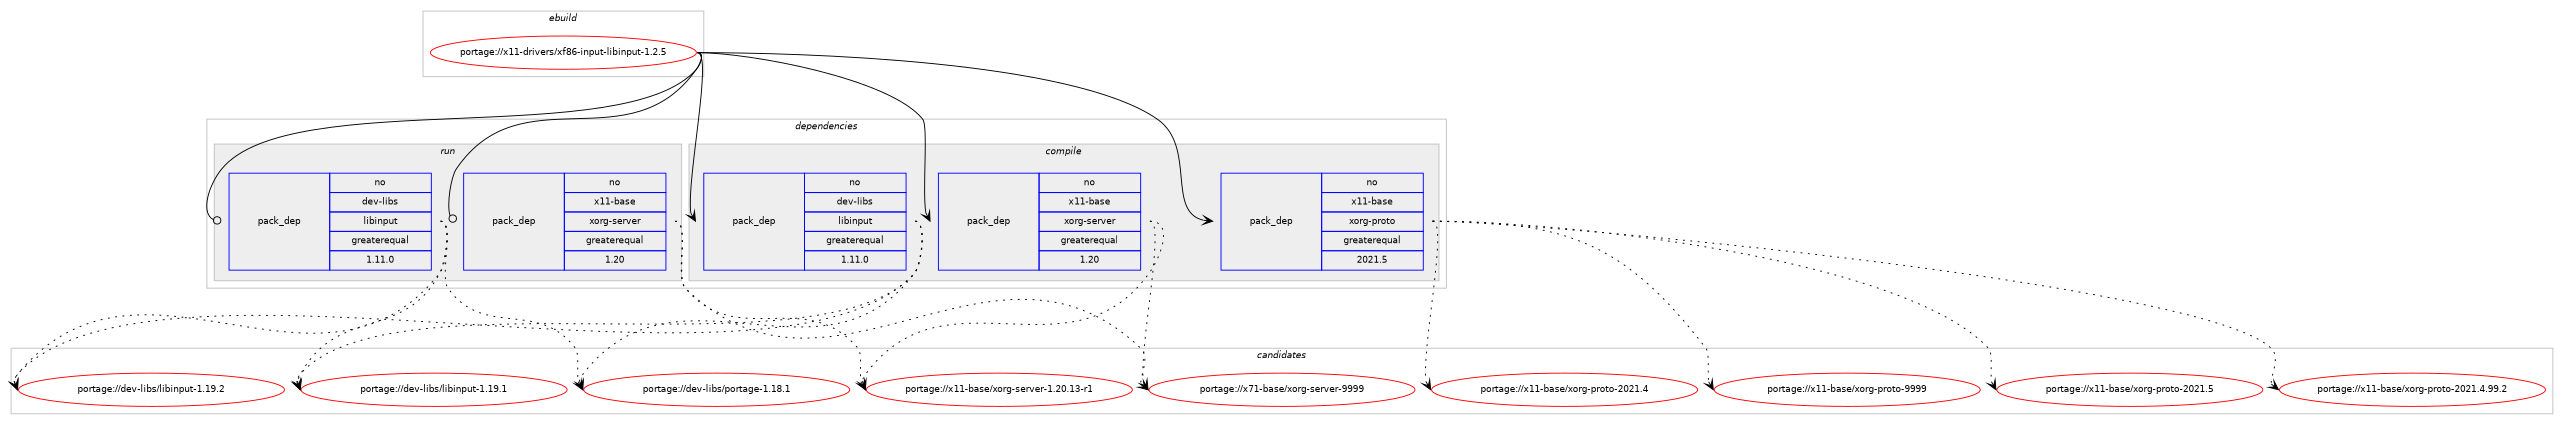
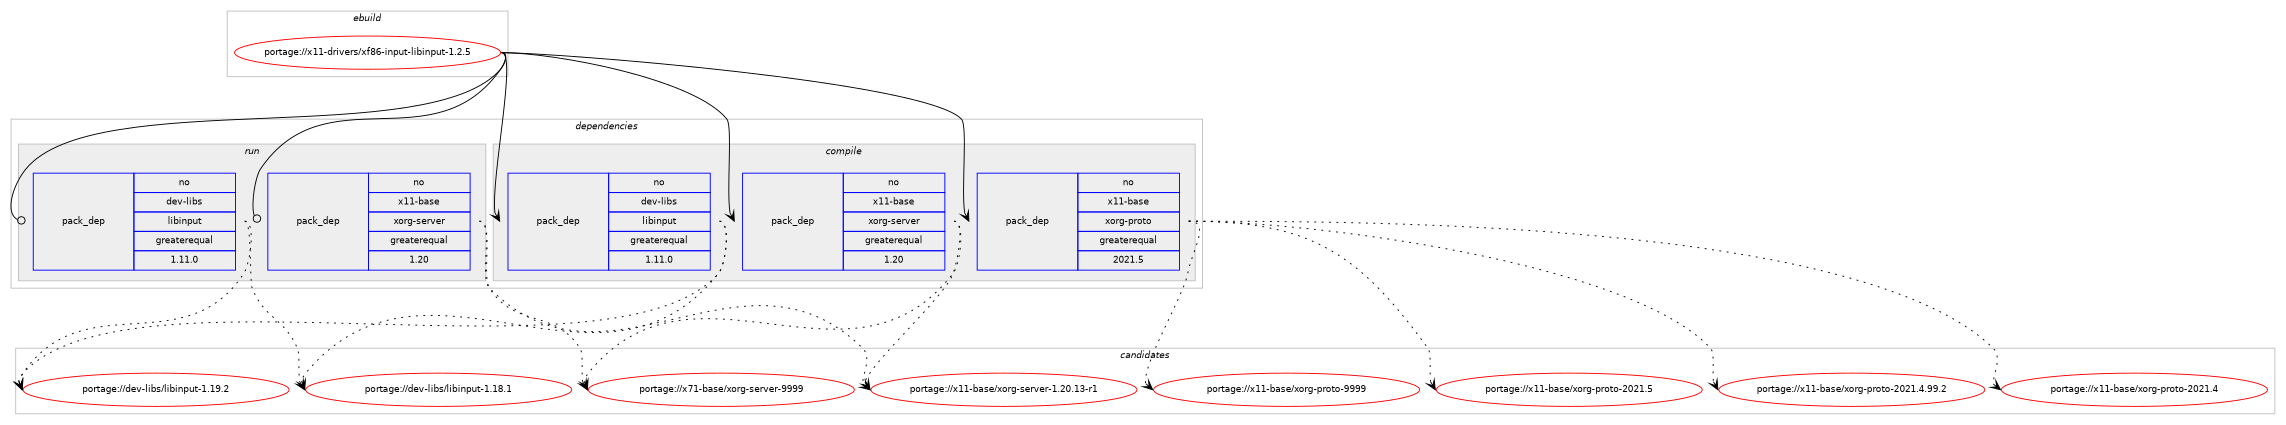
(434, 390) -> none
(717, 390) -> (439, 390)
